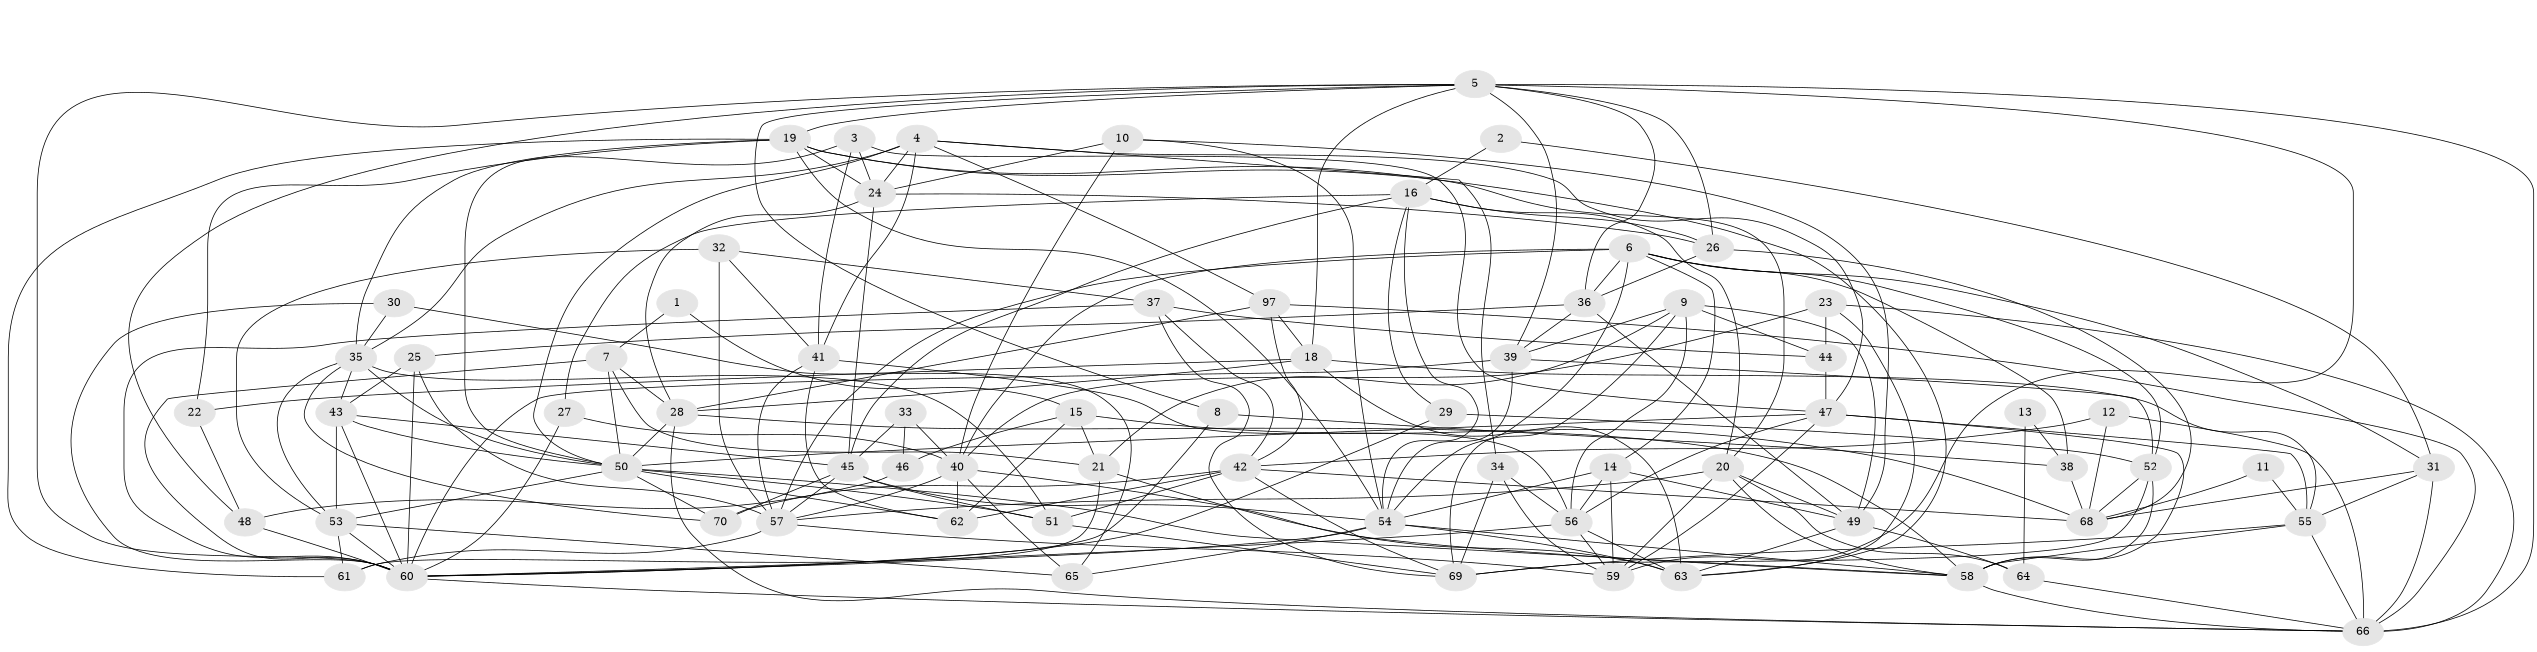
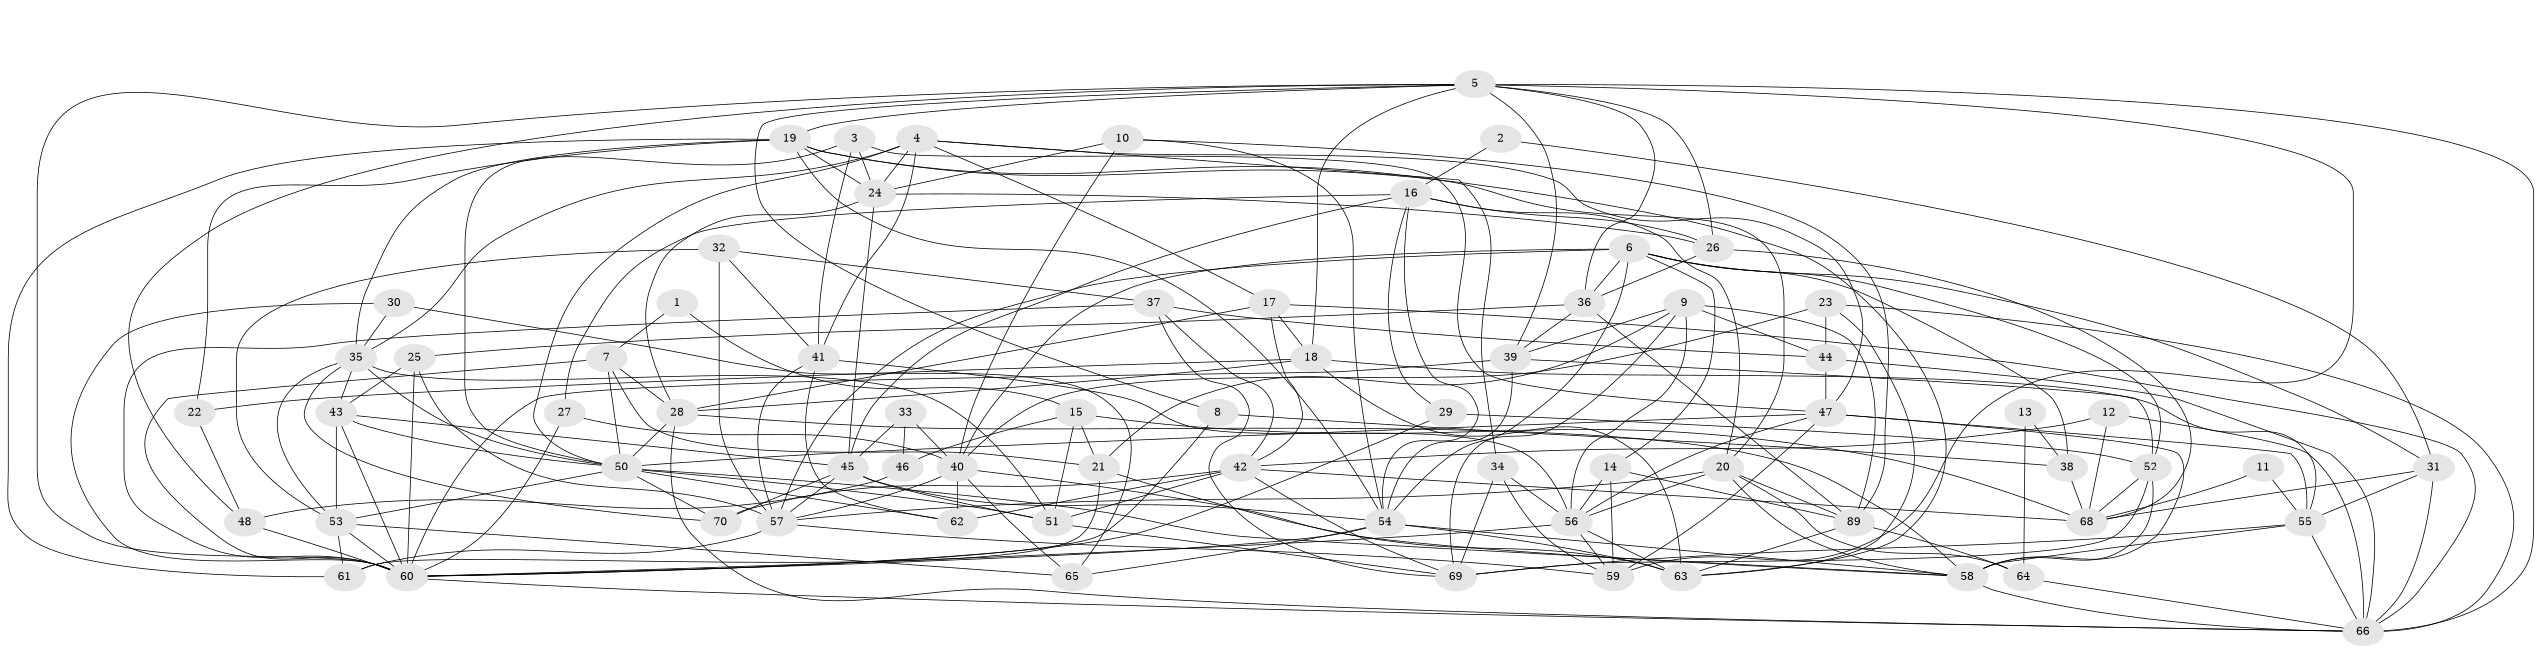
(1269, 303) -> (1269, 303)
none -> (2165, 397)
(1019, 465) -> (1064, 467)
(1479, 499) -> none
(1668, 522) -> (1638, 498)
(1854, 522) -> (1854, 522)
